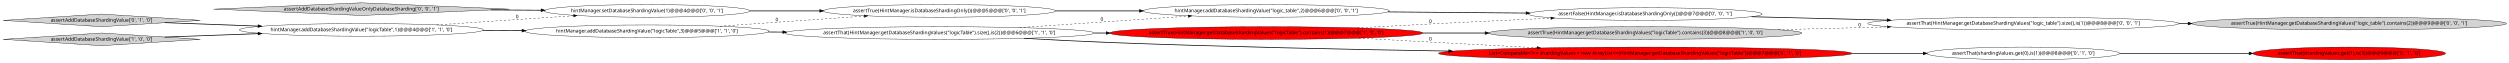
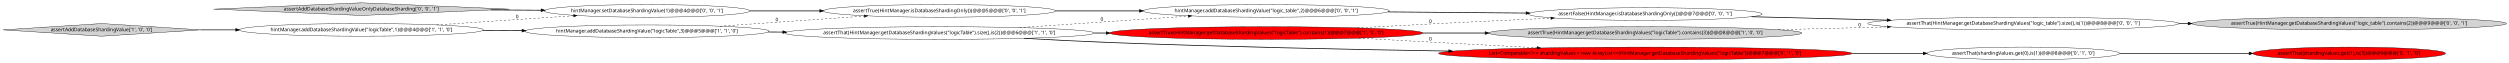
(102, 20) -> none
